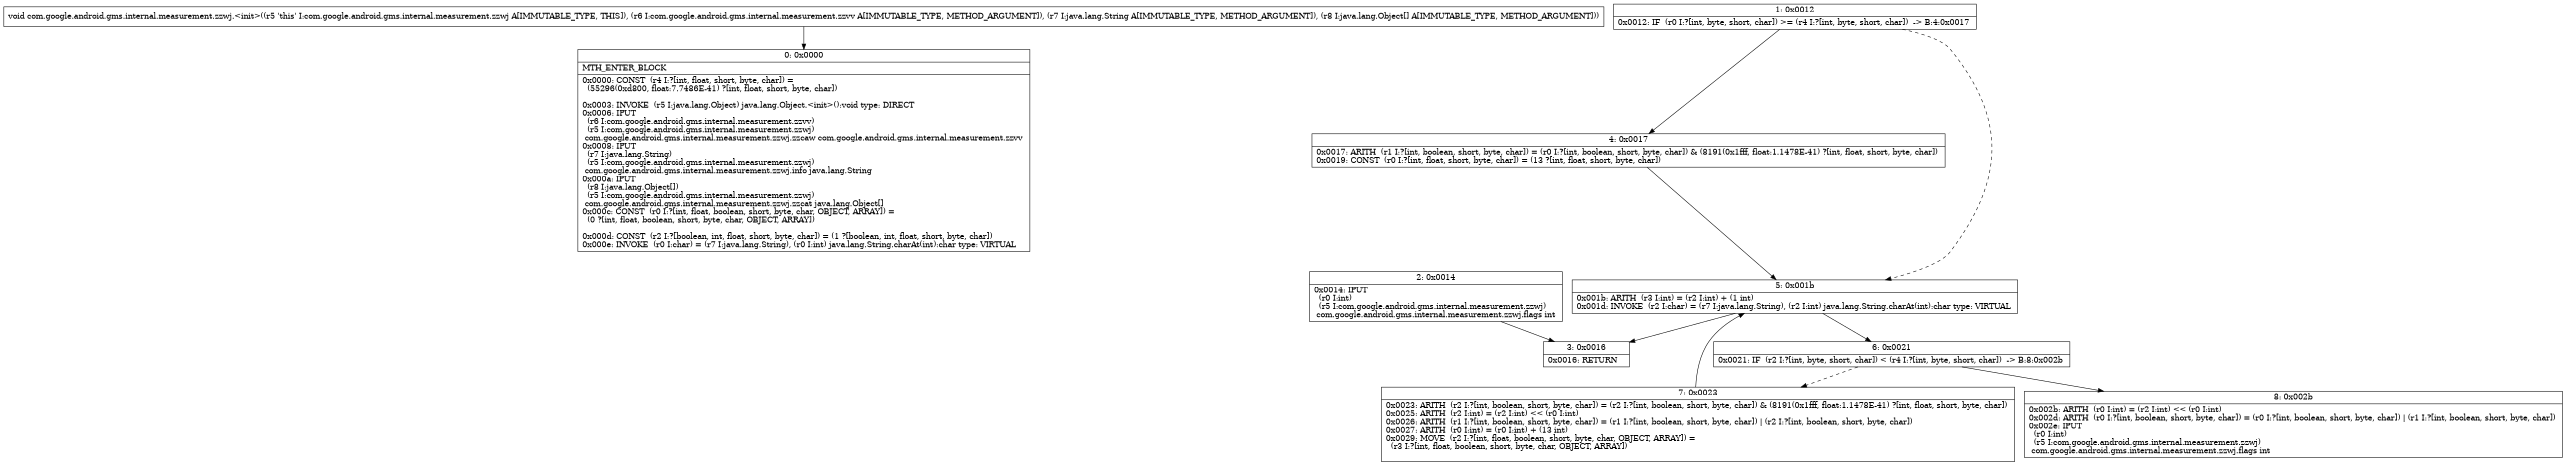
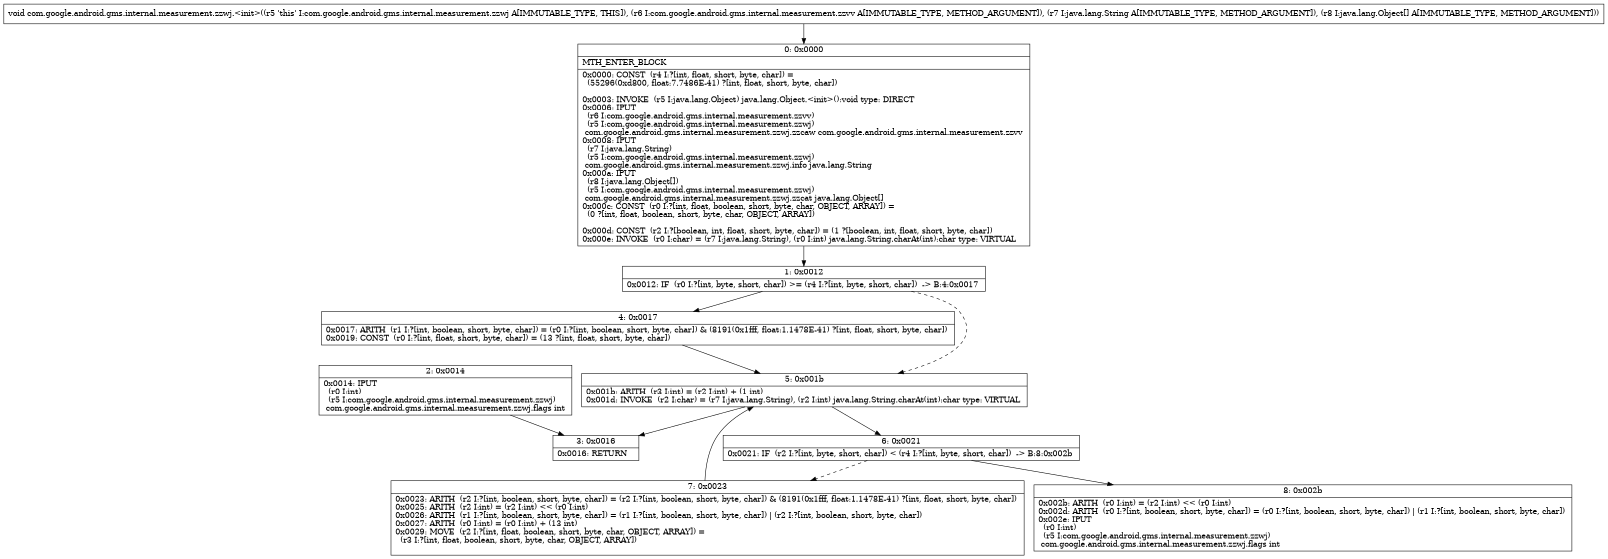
none -> (804, 253)
